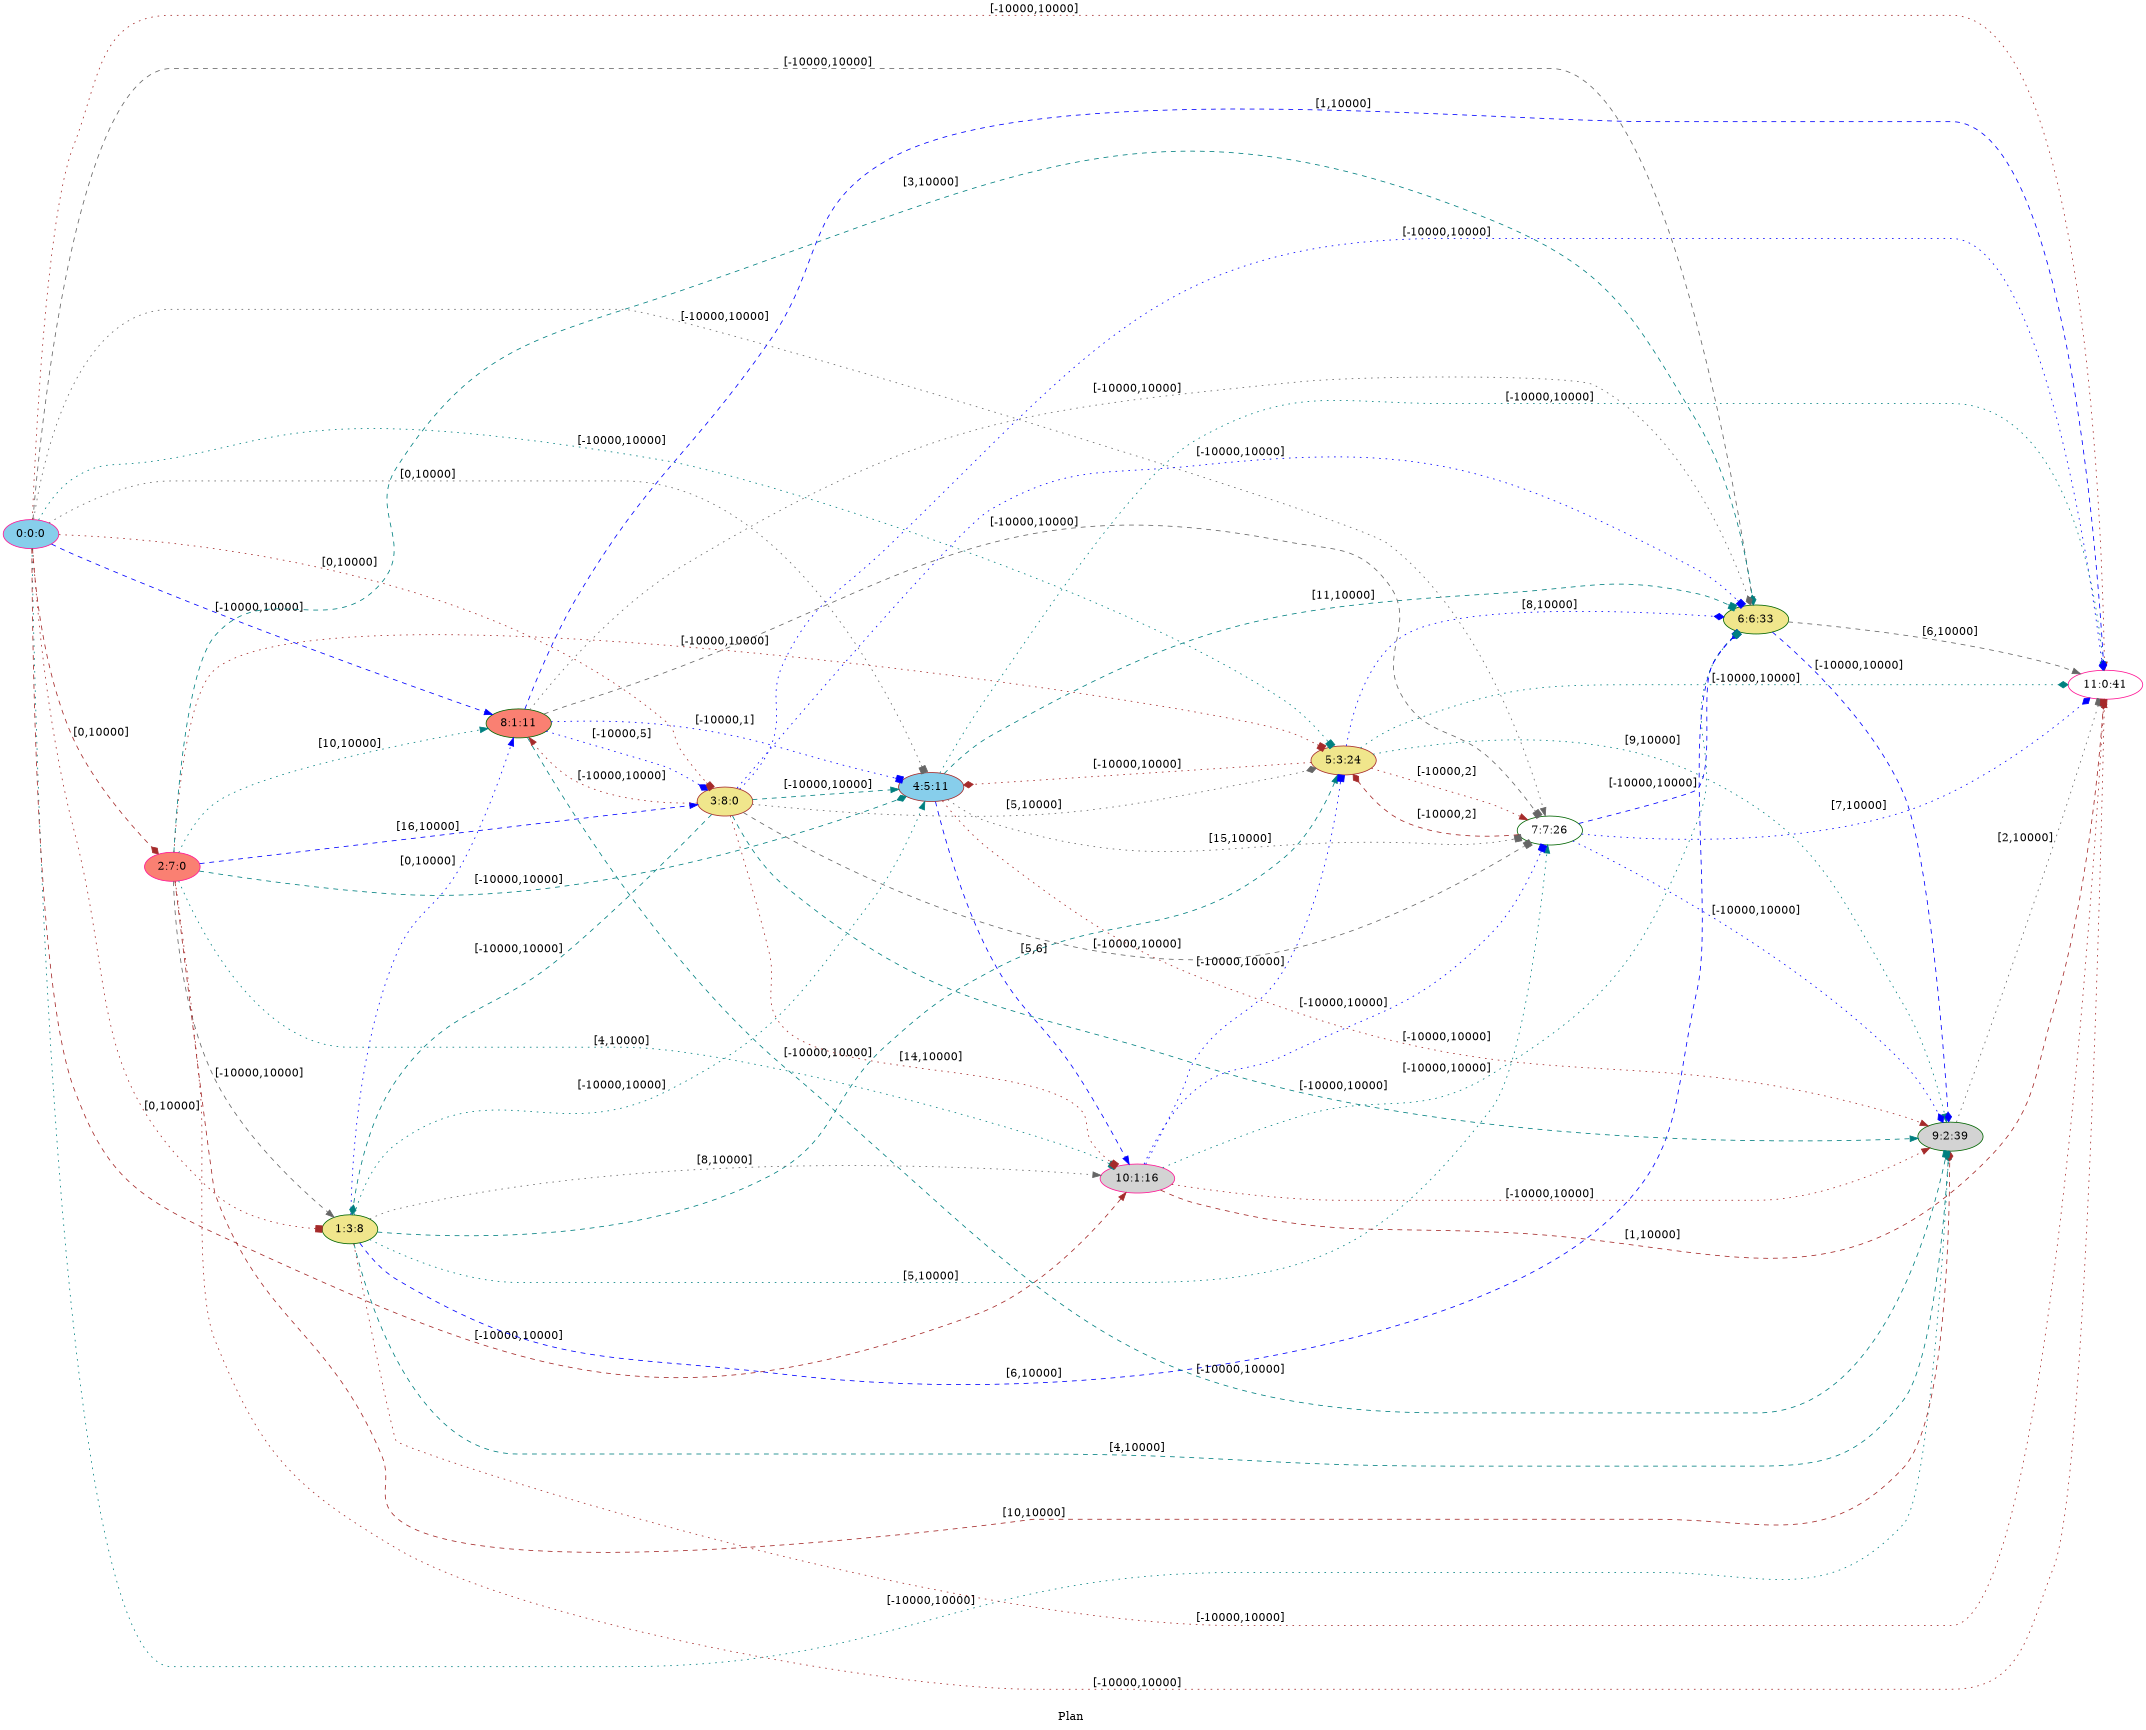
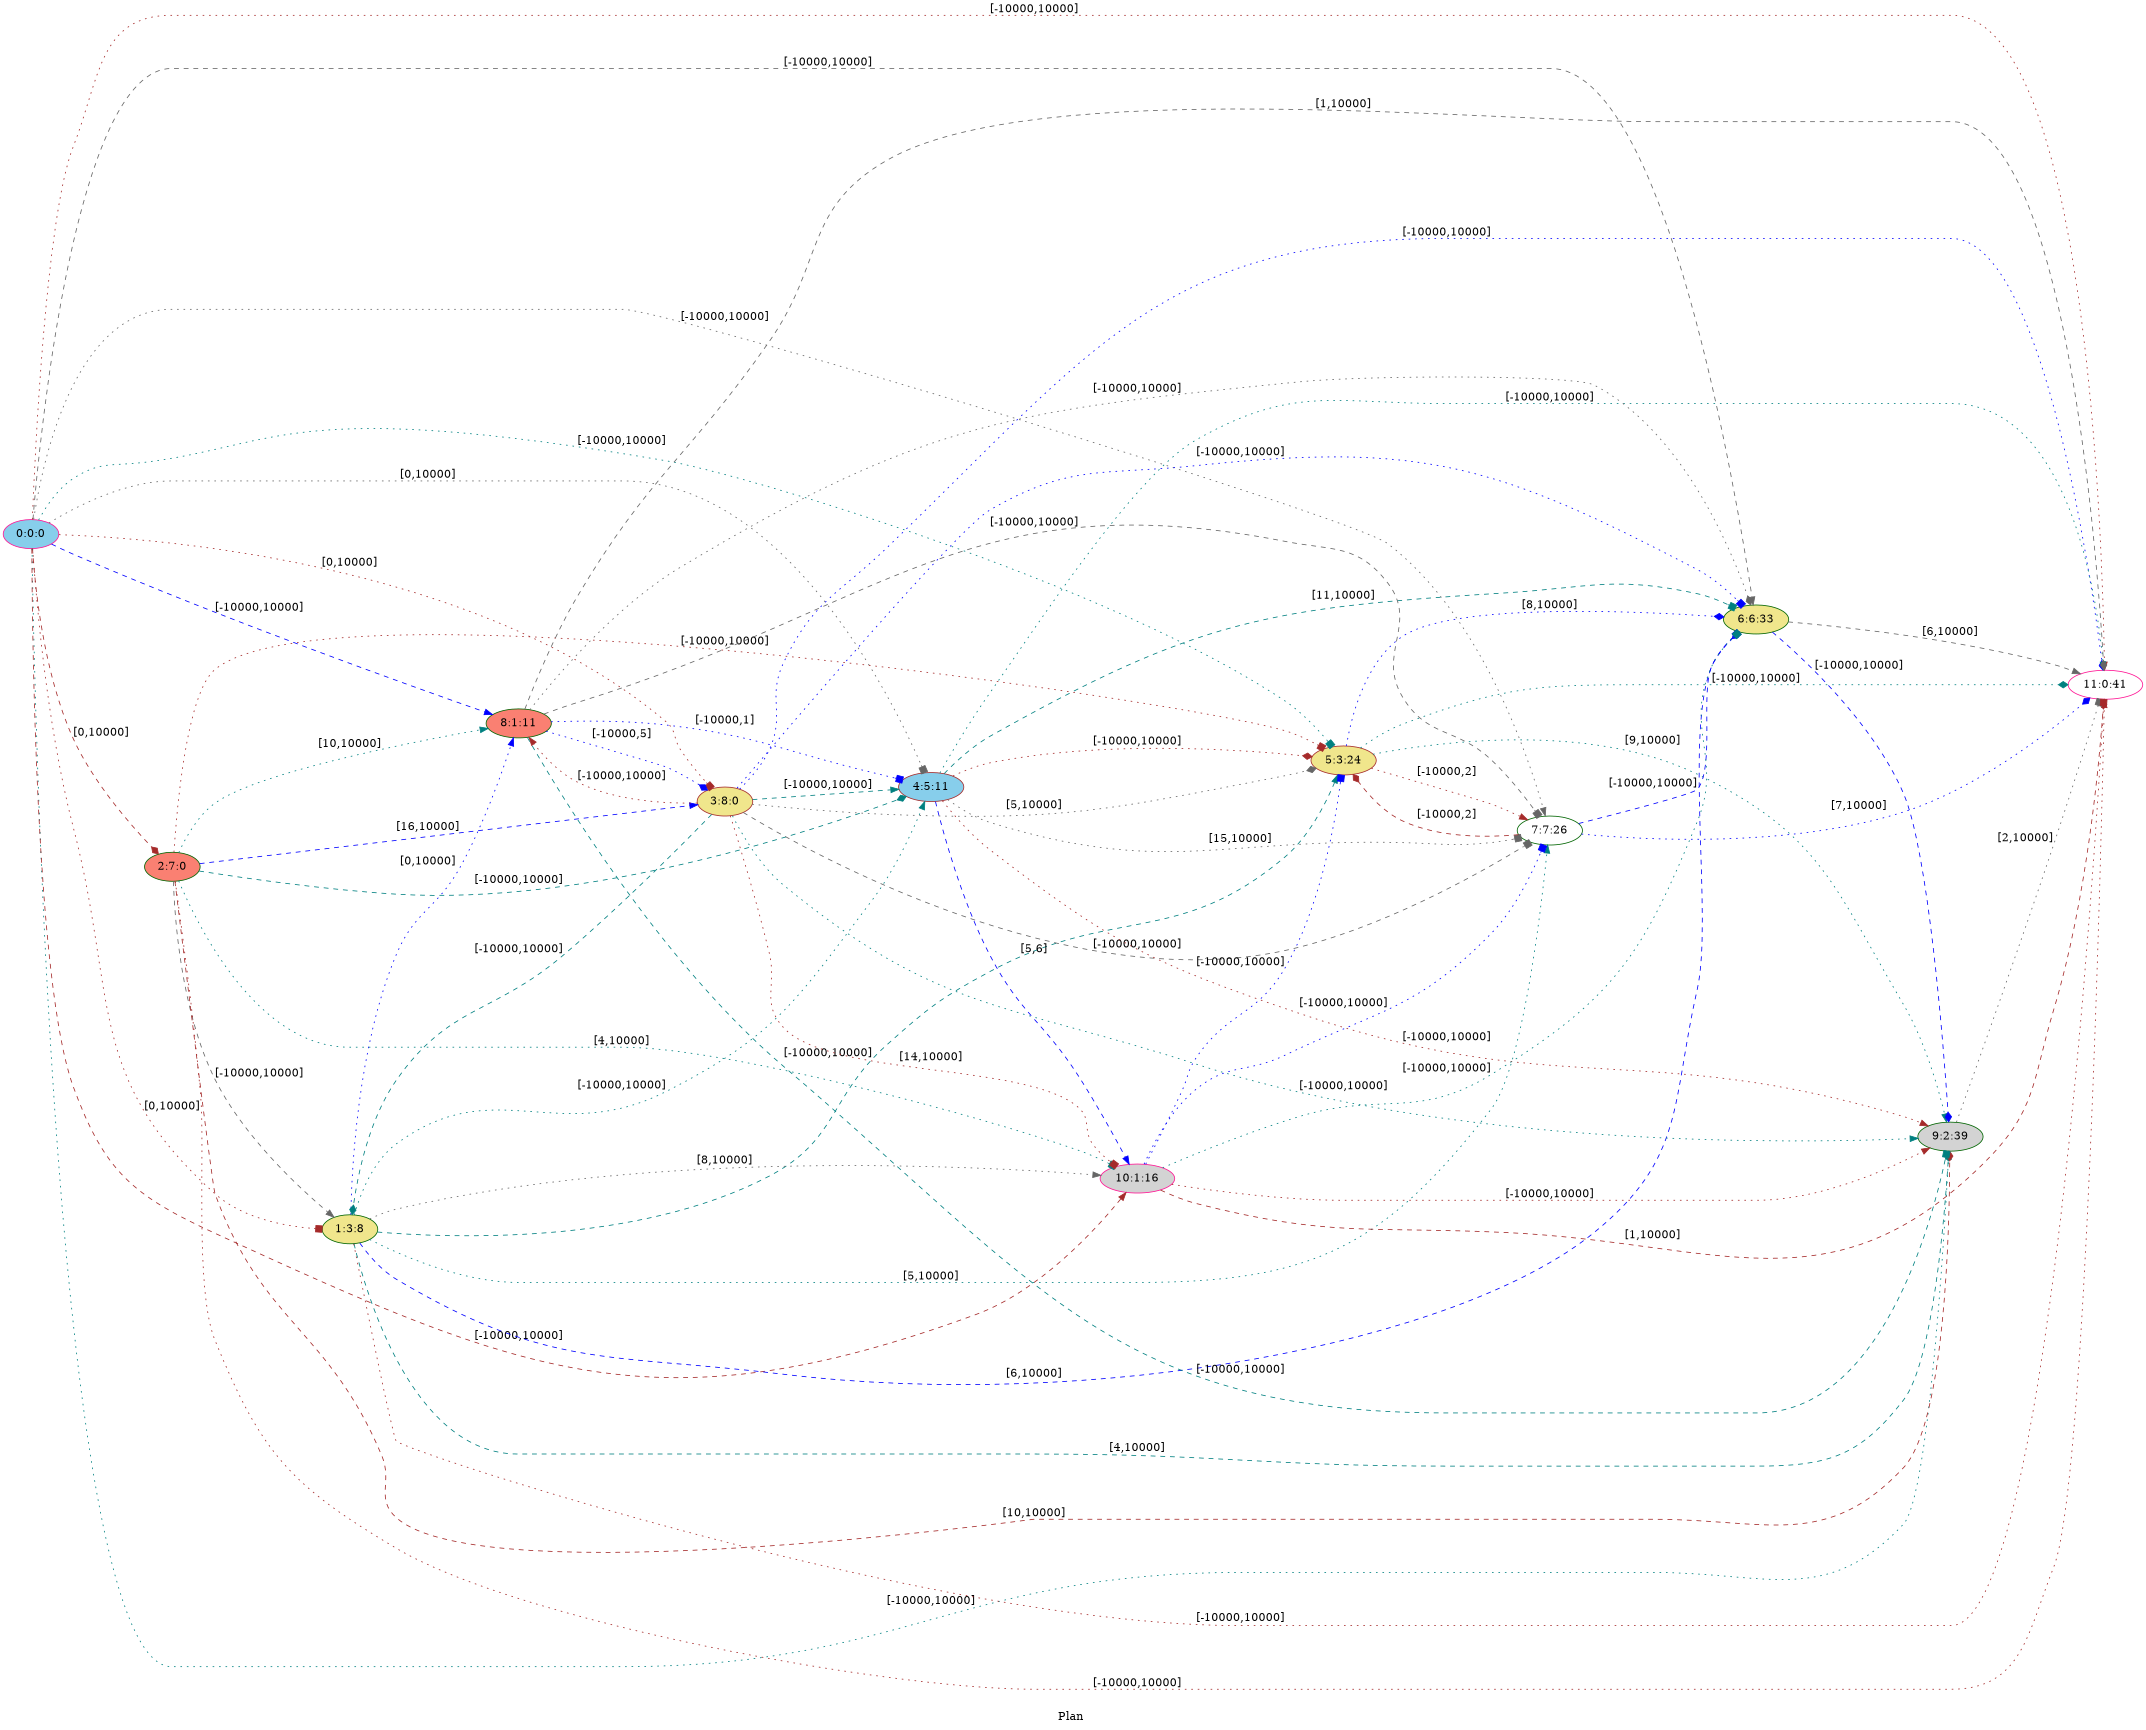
(1374, 111) -> (1374, 111)
(893, 215) -> none
(1142, 773) -> (1126, 749)
(172, 867) -> (172, 867)
(1773, 956) -> none
(1283, 1088) -> (1283, 1088)
